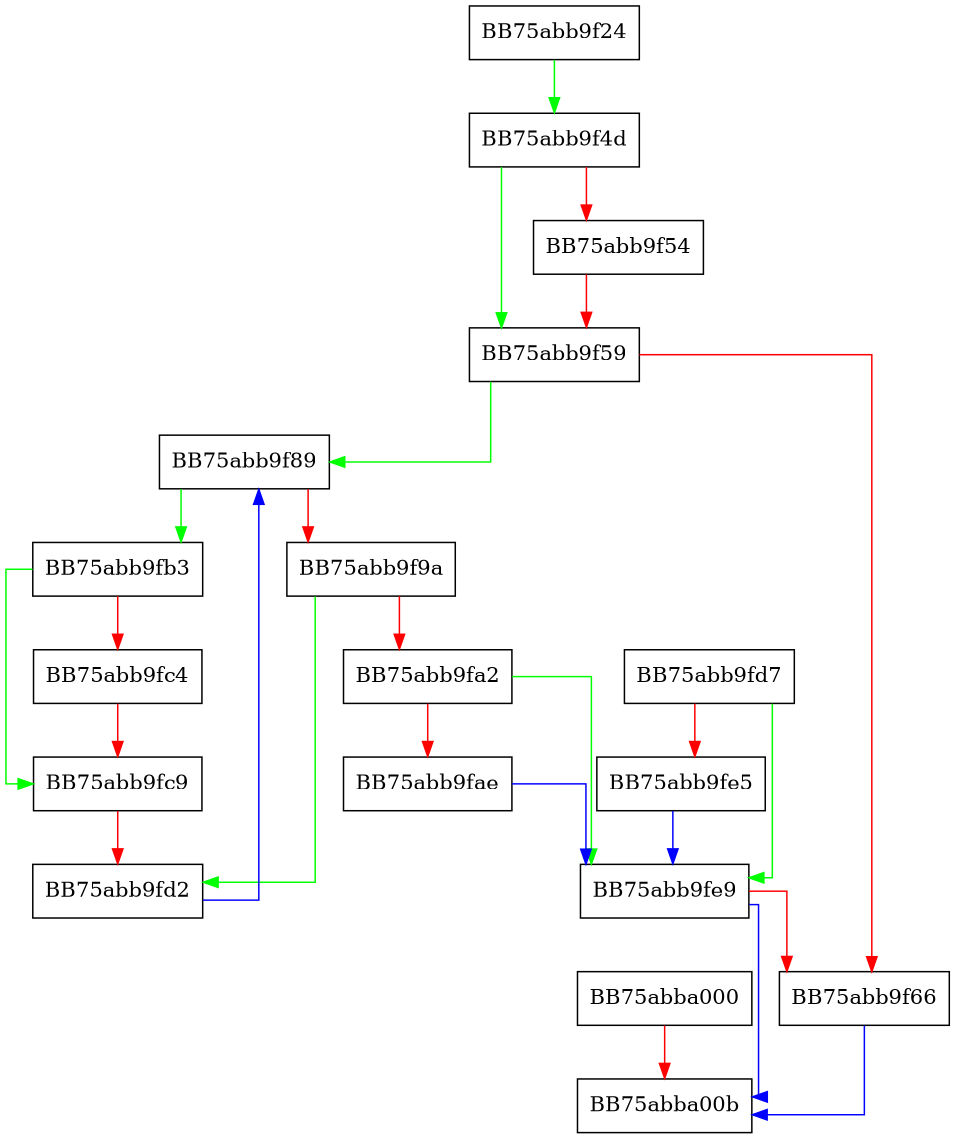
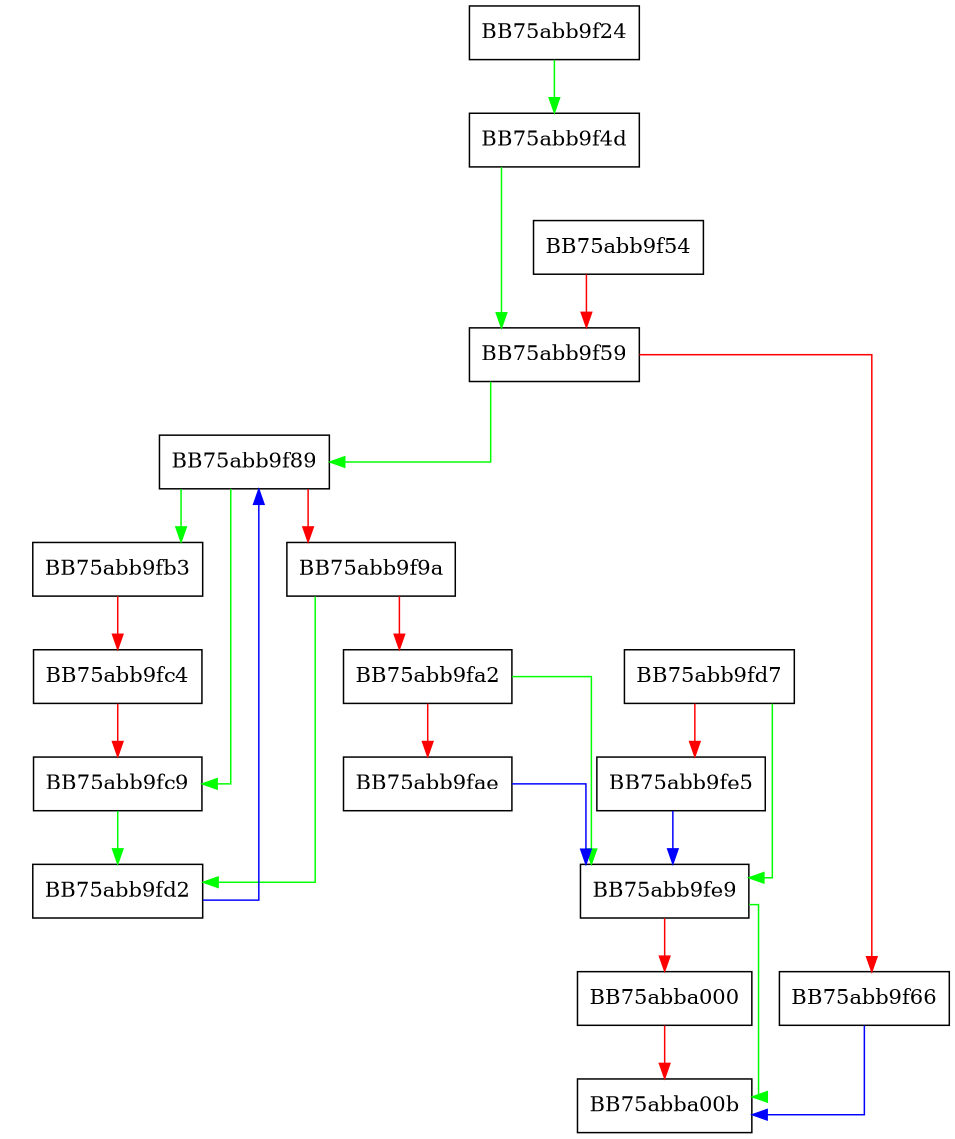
(586, 186) -> none
(6, 669) -> (231, 643)
(118, 830) -> (118, 830)
(787, 905) -> (665, 937)
(759, 996) -> (759, 996)
